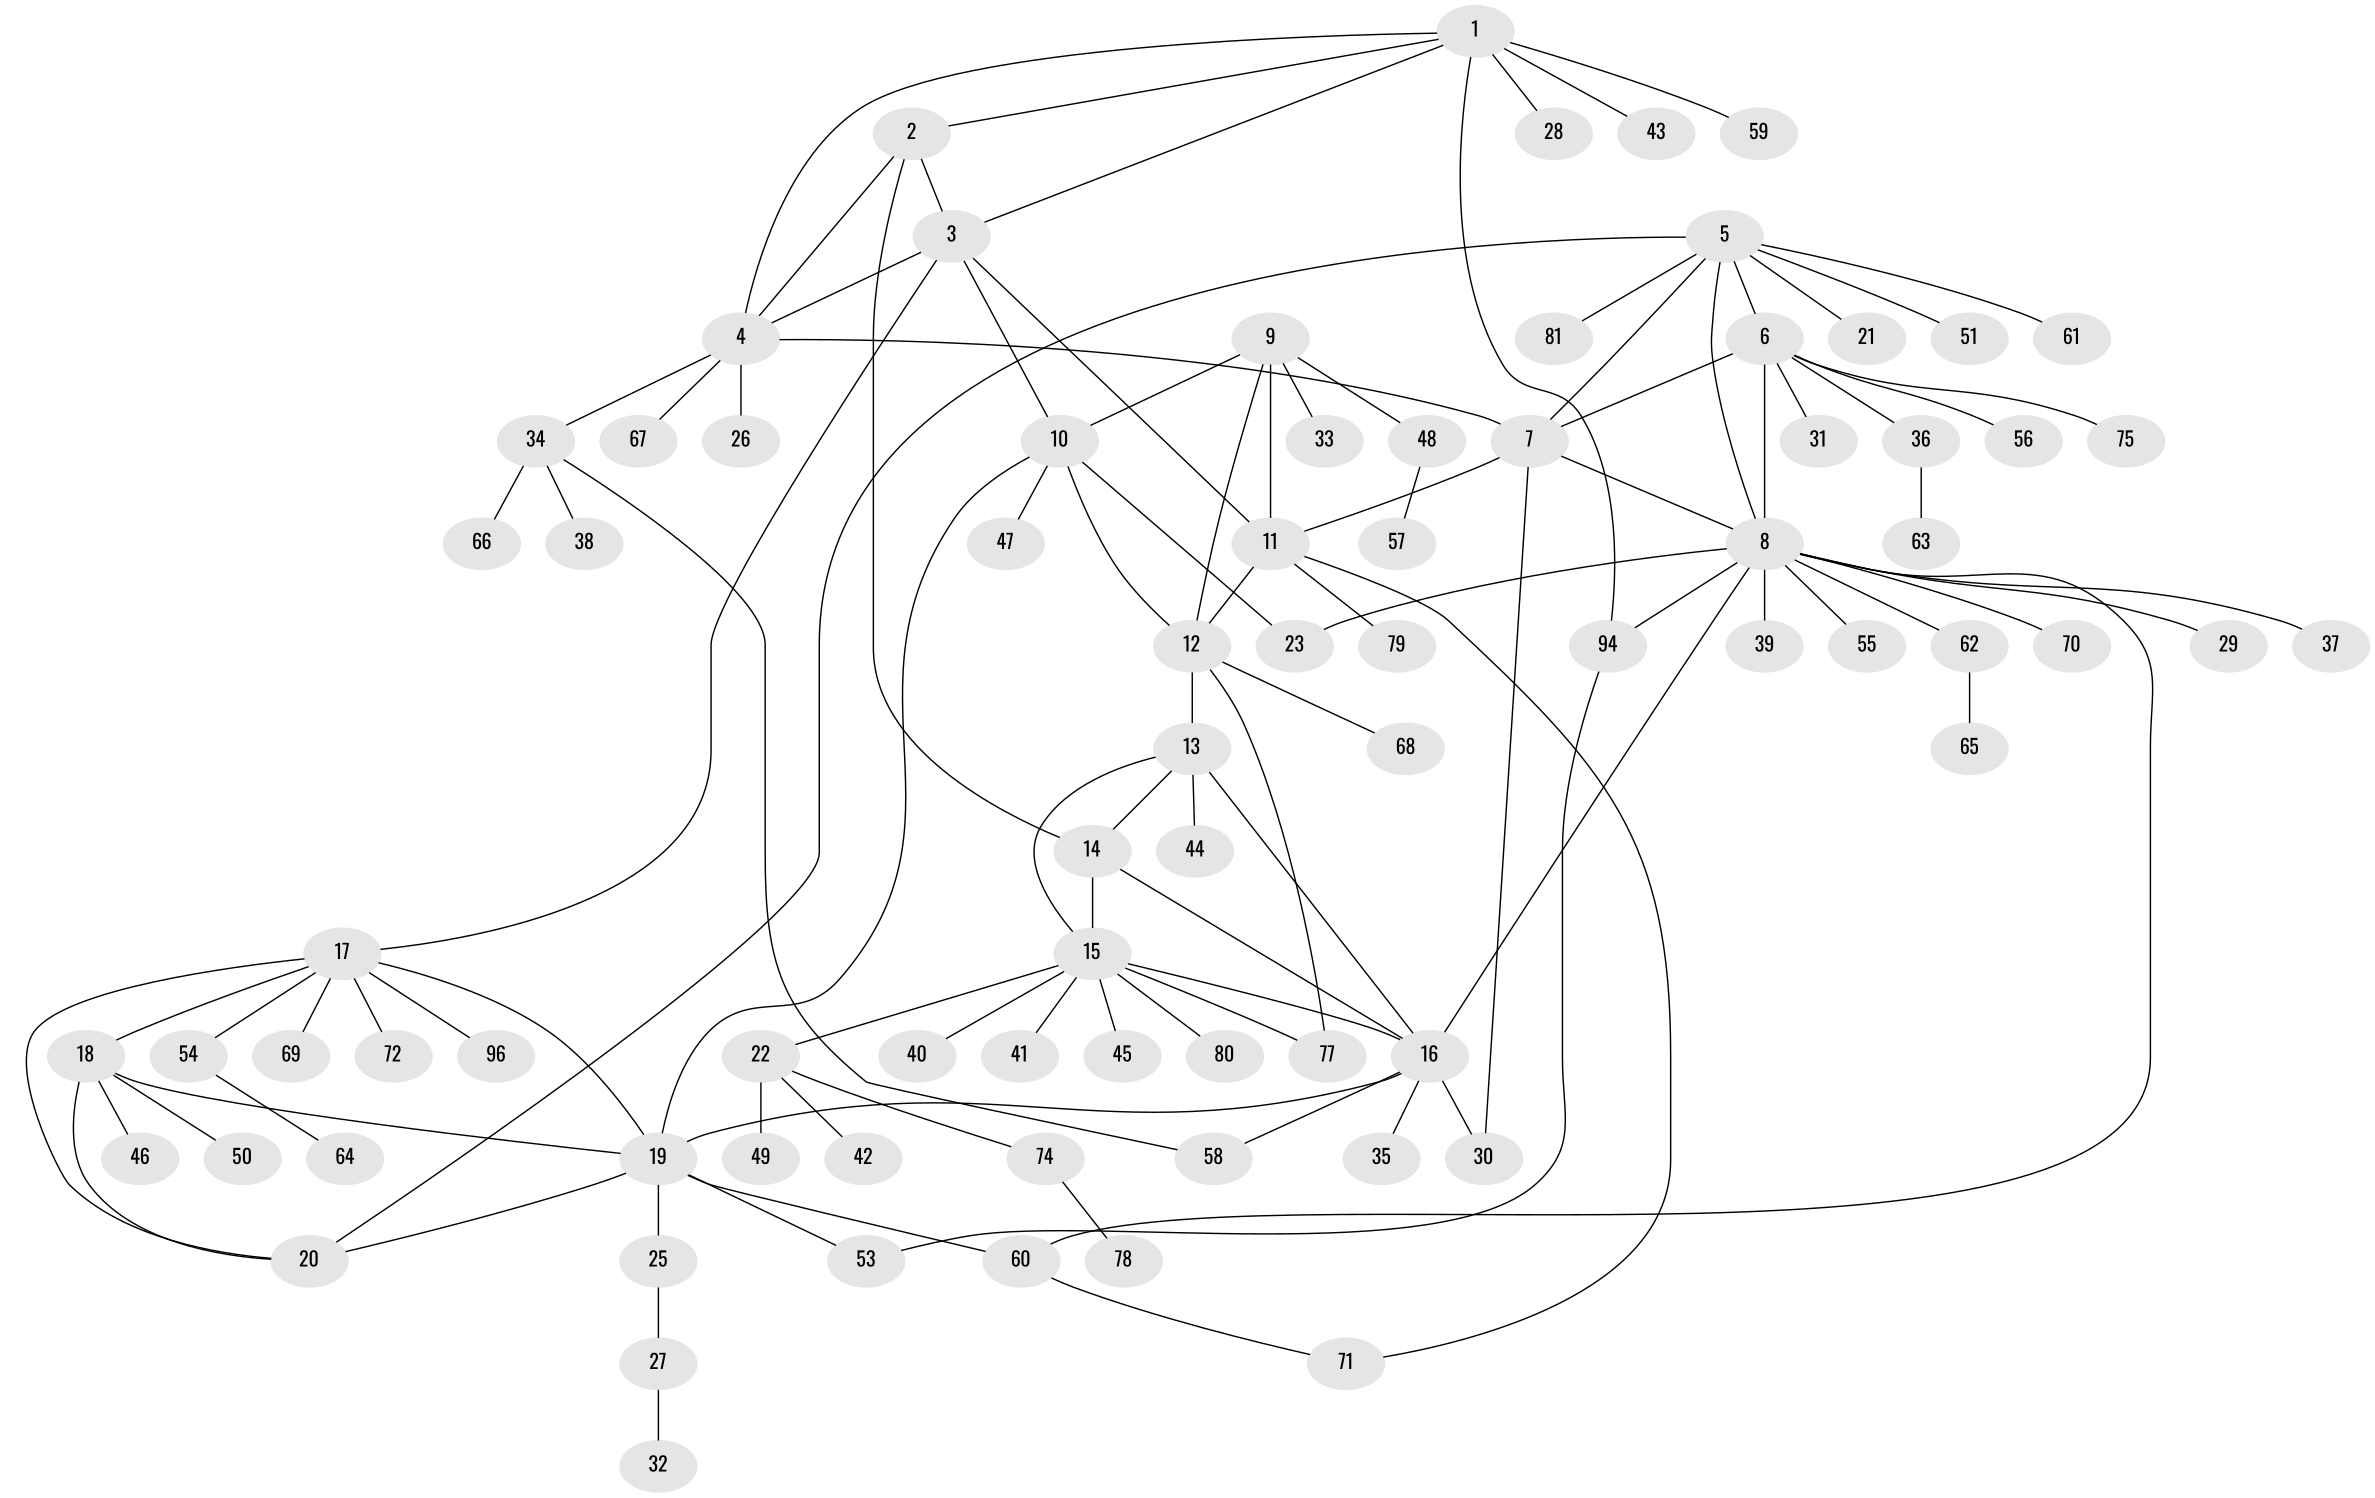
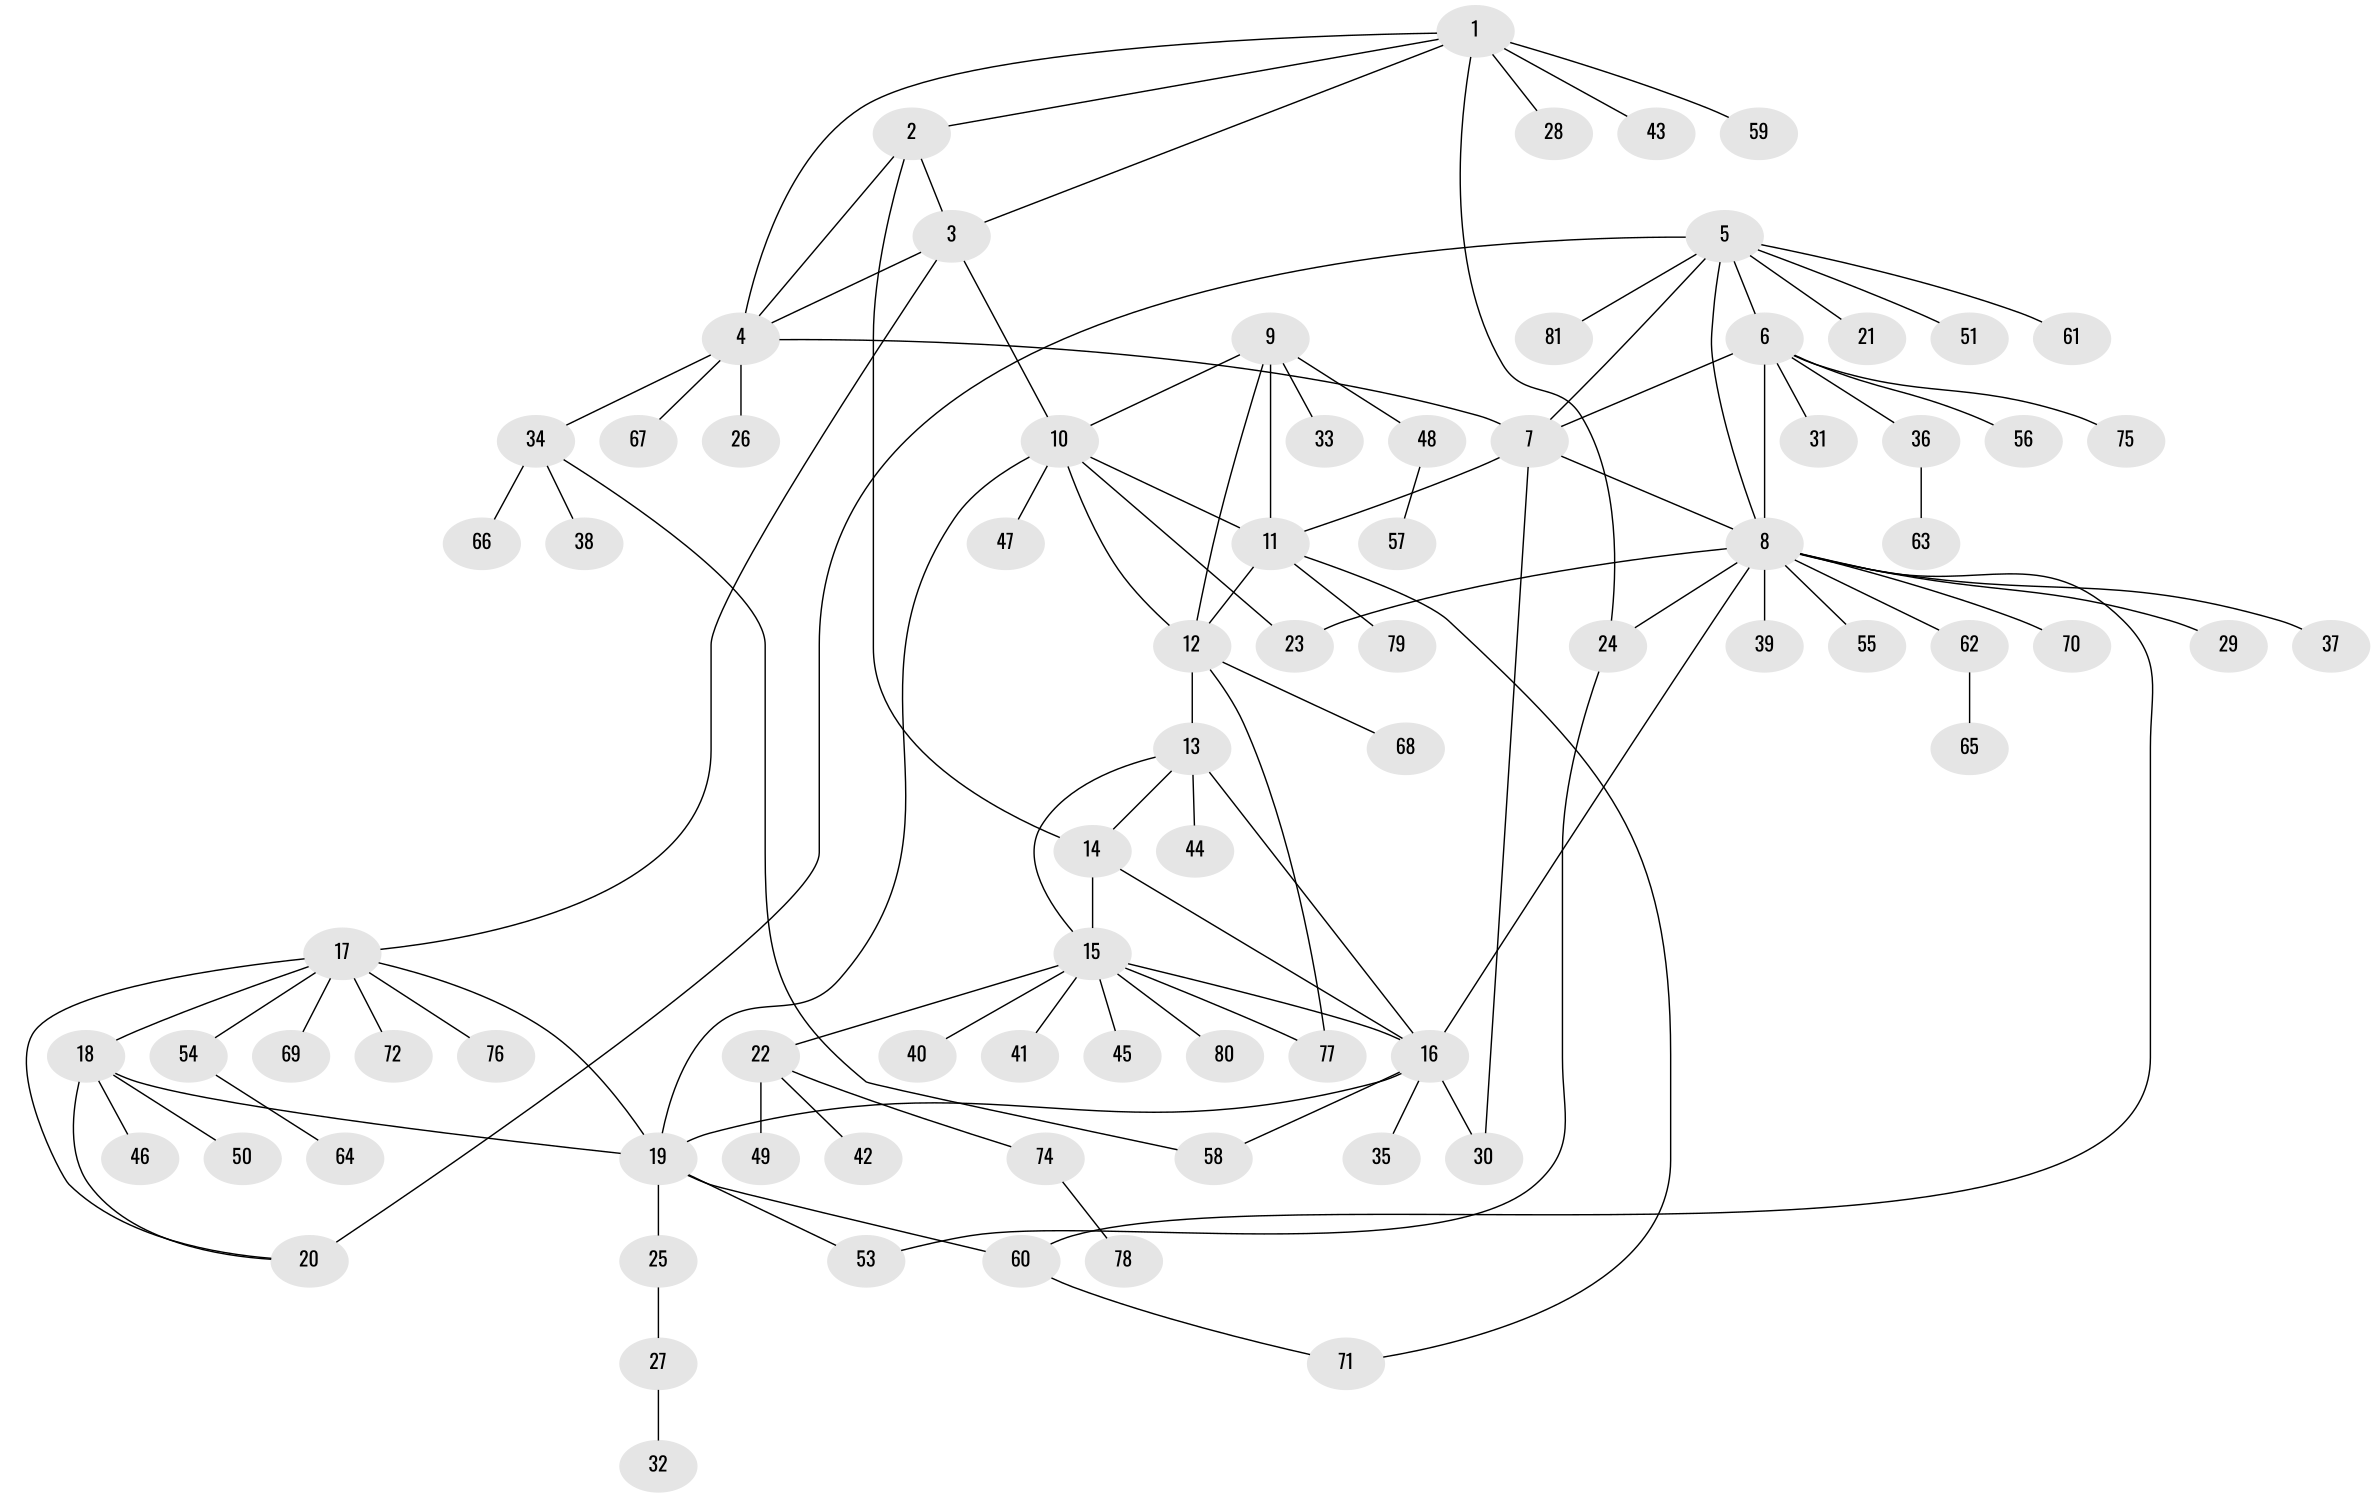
(1111, 390) -> (1165, 493)
(1608, 646) -> (1608, 646)
(496, 1056) -> (496, 1056)
(487, 1216) -> none
